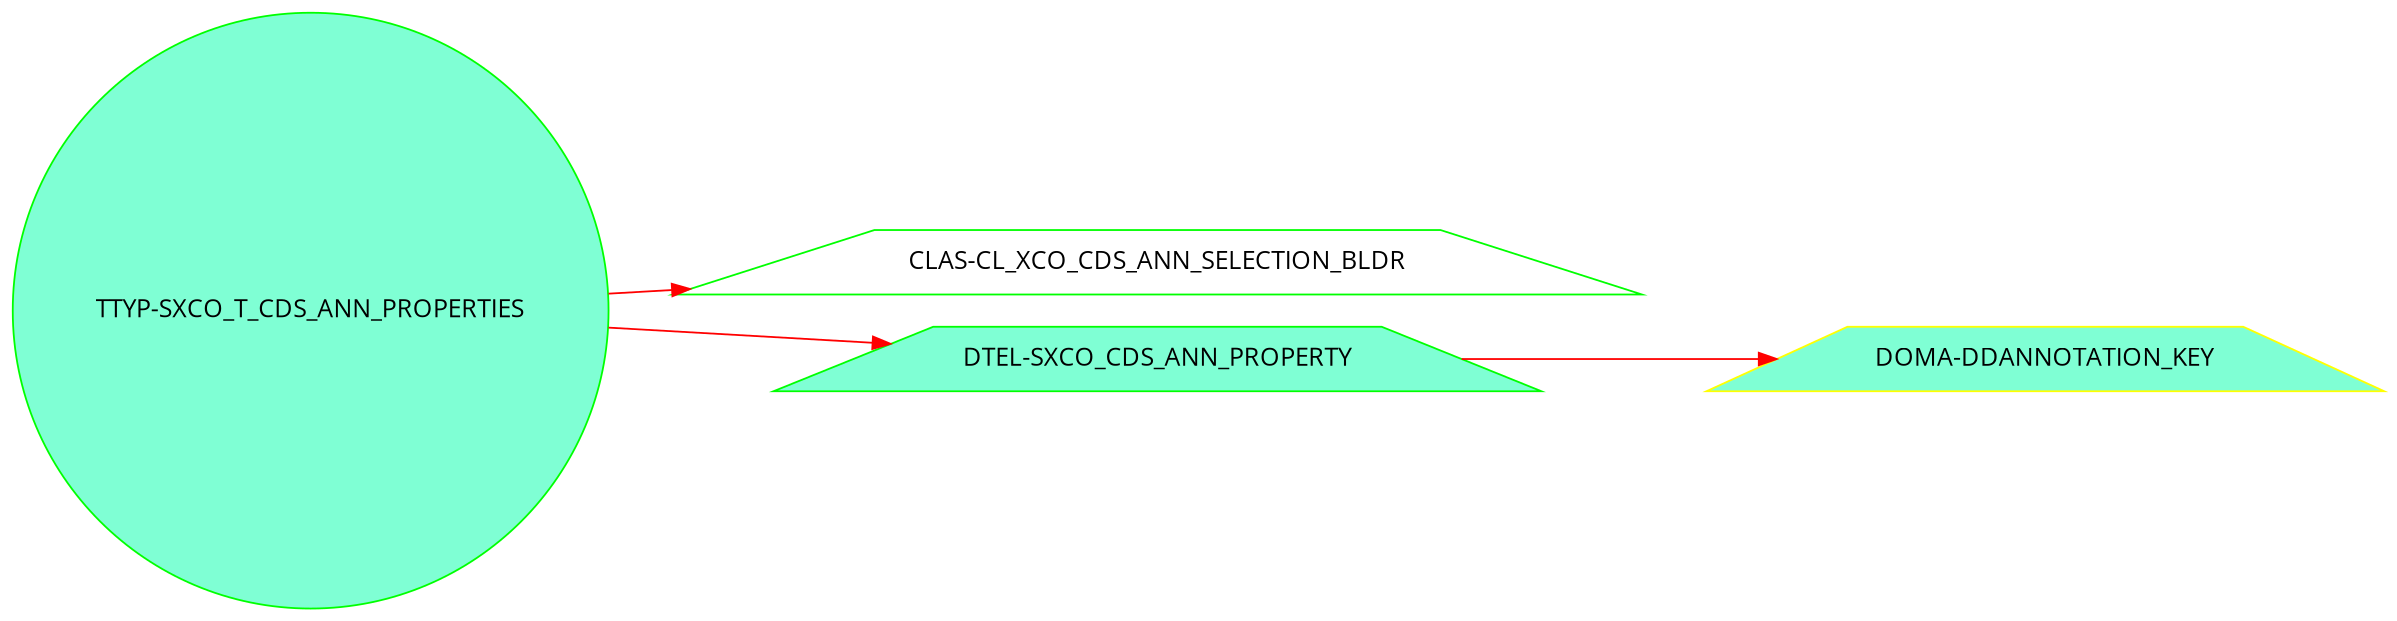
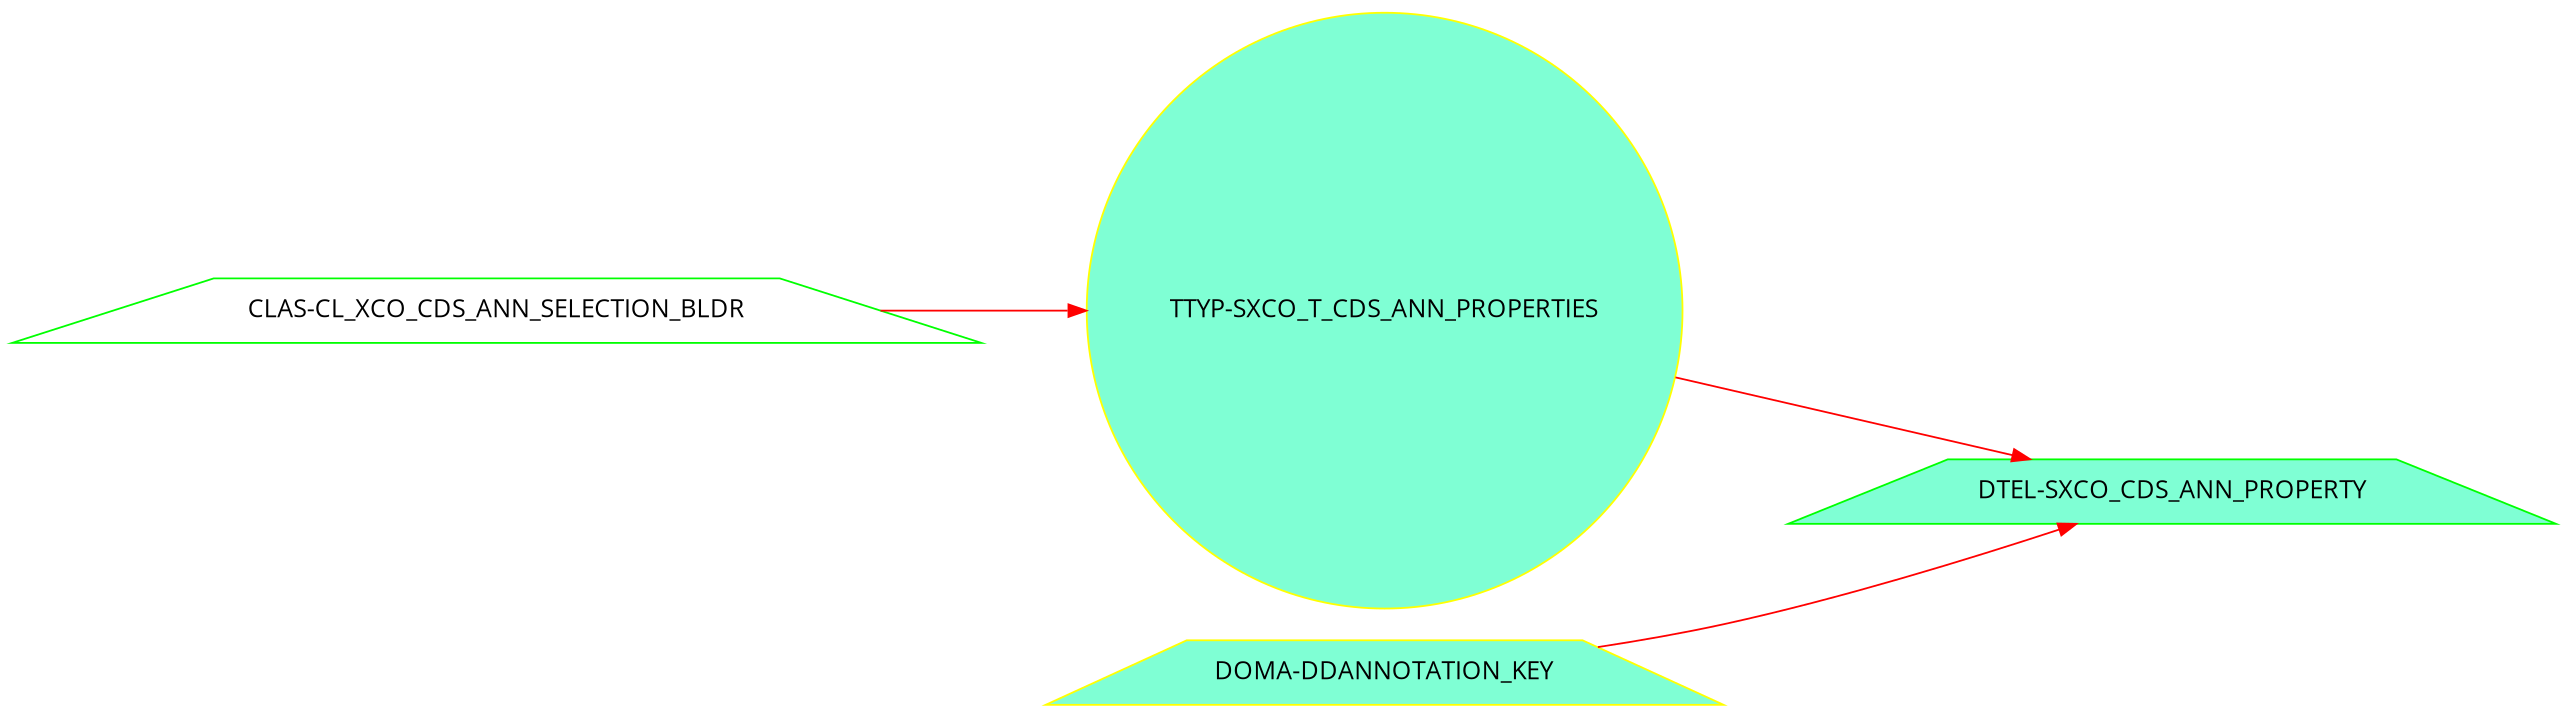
(640, 292) -> (974, 311)
(311, 311) -> (1385, 311)
(1610, 359) -> (1831, 598)
